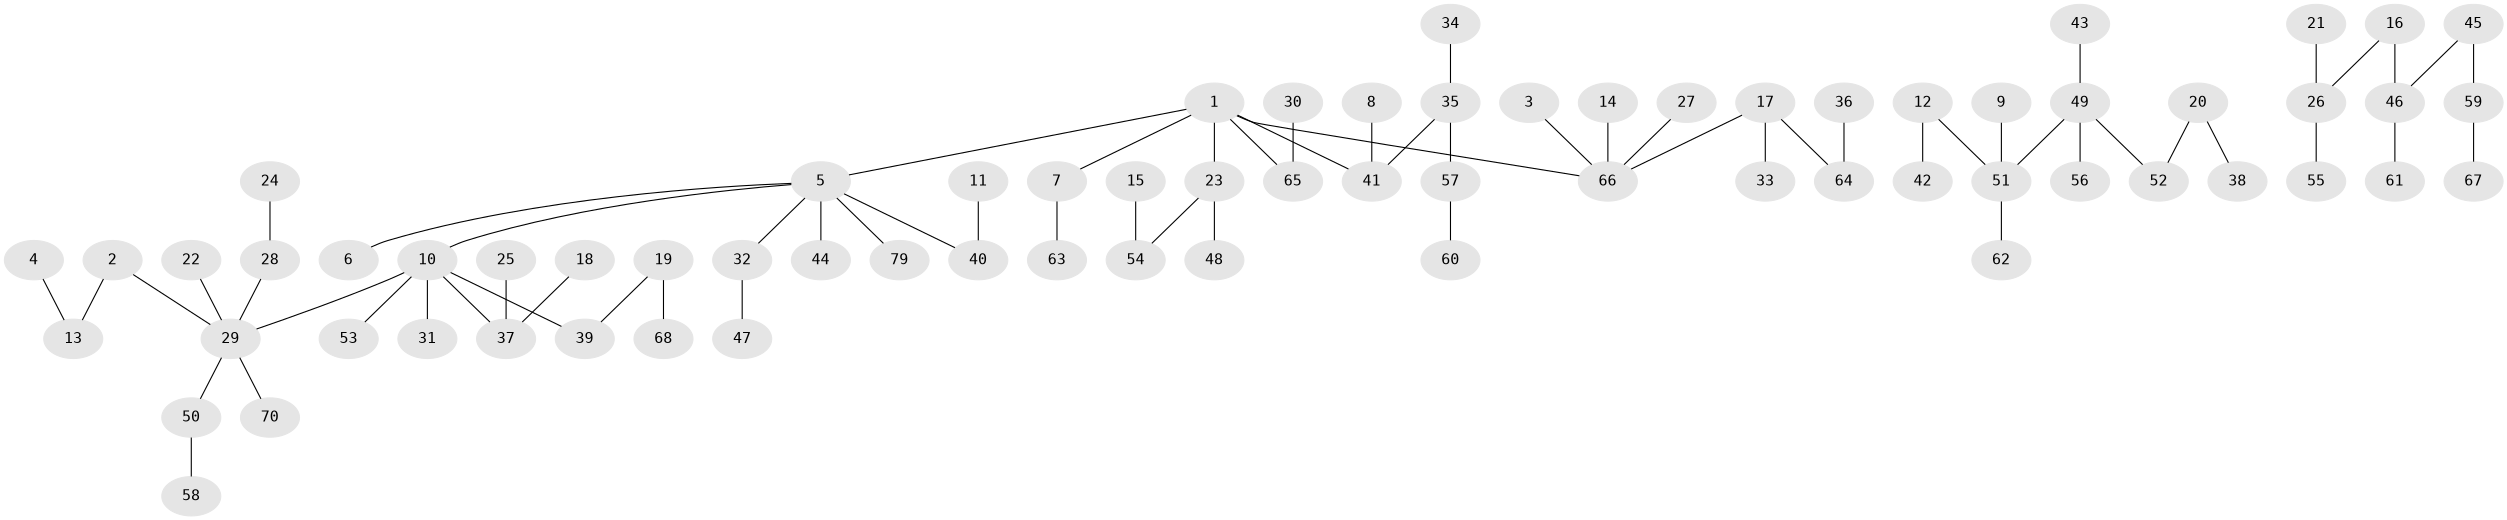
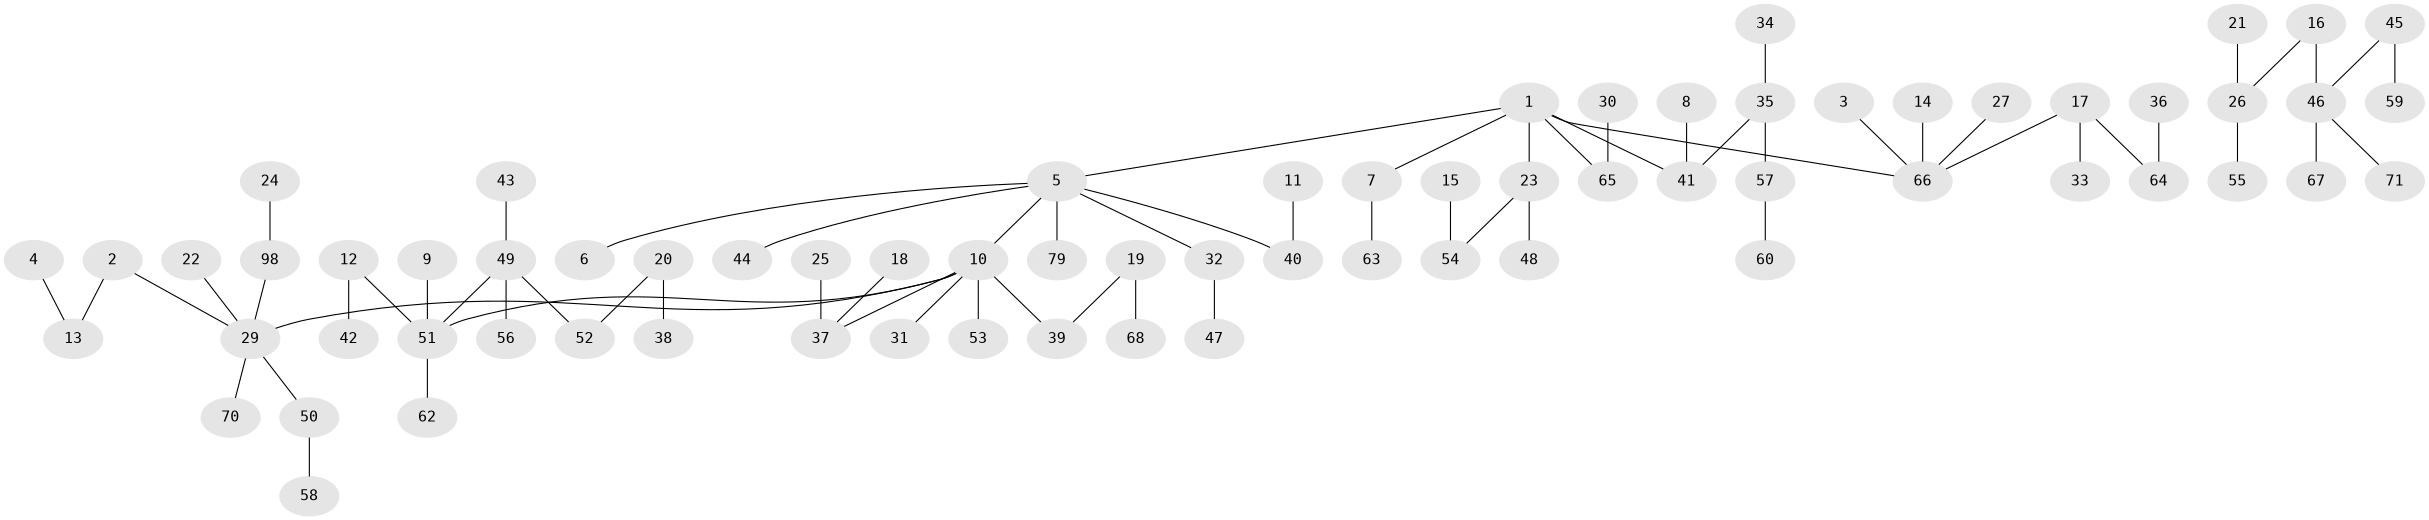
(2474, 142) -> (2316, 142)
(2395, 181) -> (2395, 181)
(270, 260) -> (270, 260)
none -> (703, 299)
